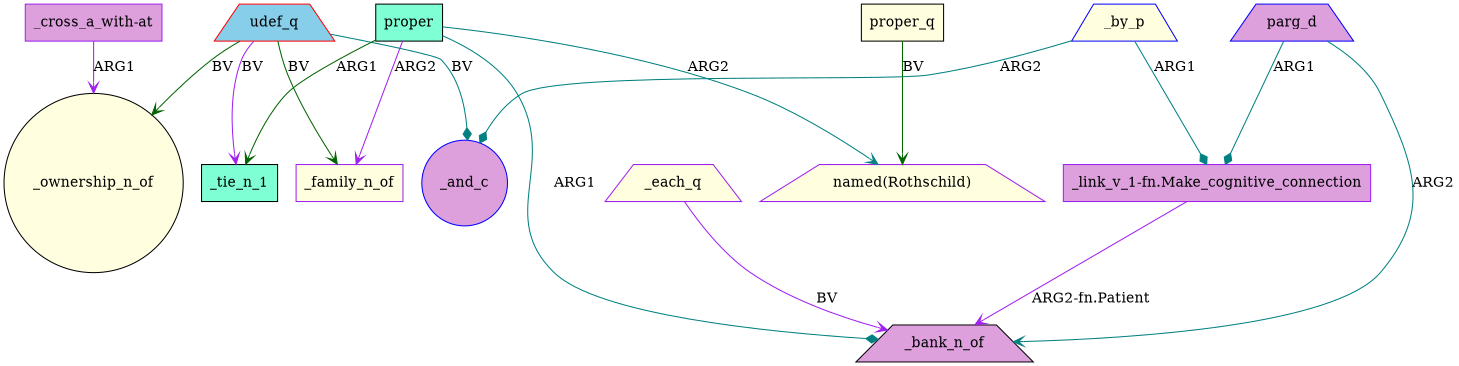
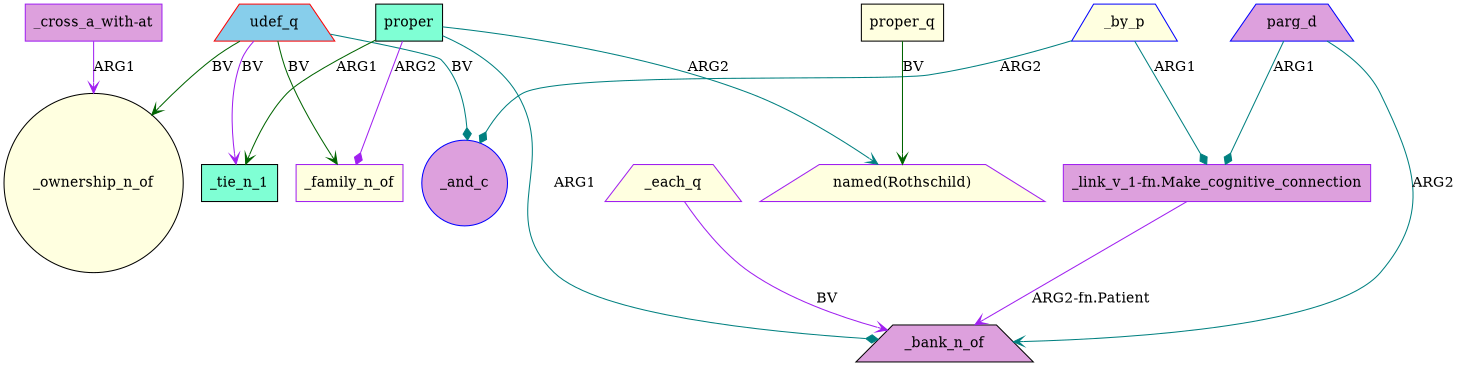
(381, 98) -> (382, 97)
